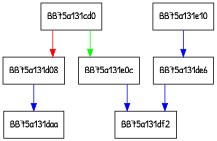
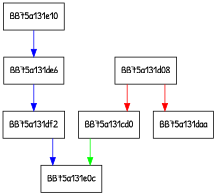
(53, 40) -> (127, 94)
(34, 94) -> (165, 94)
(127, 94) -> (53, 148)
